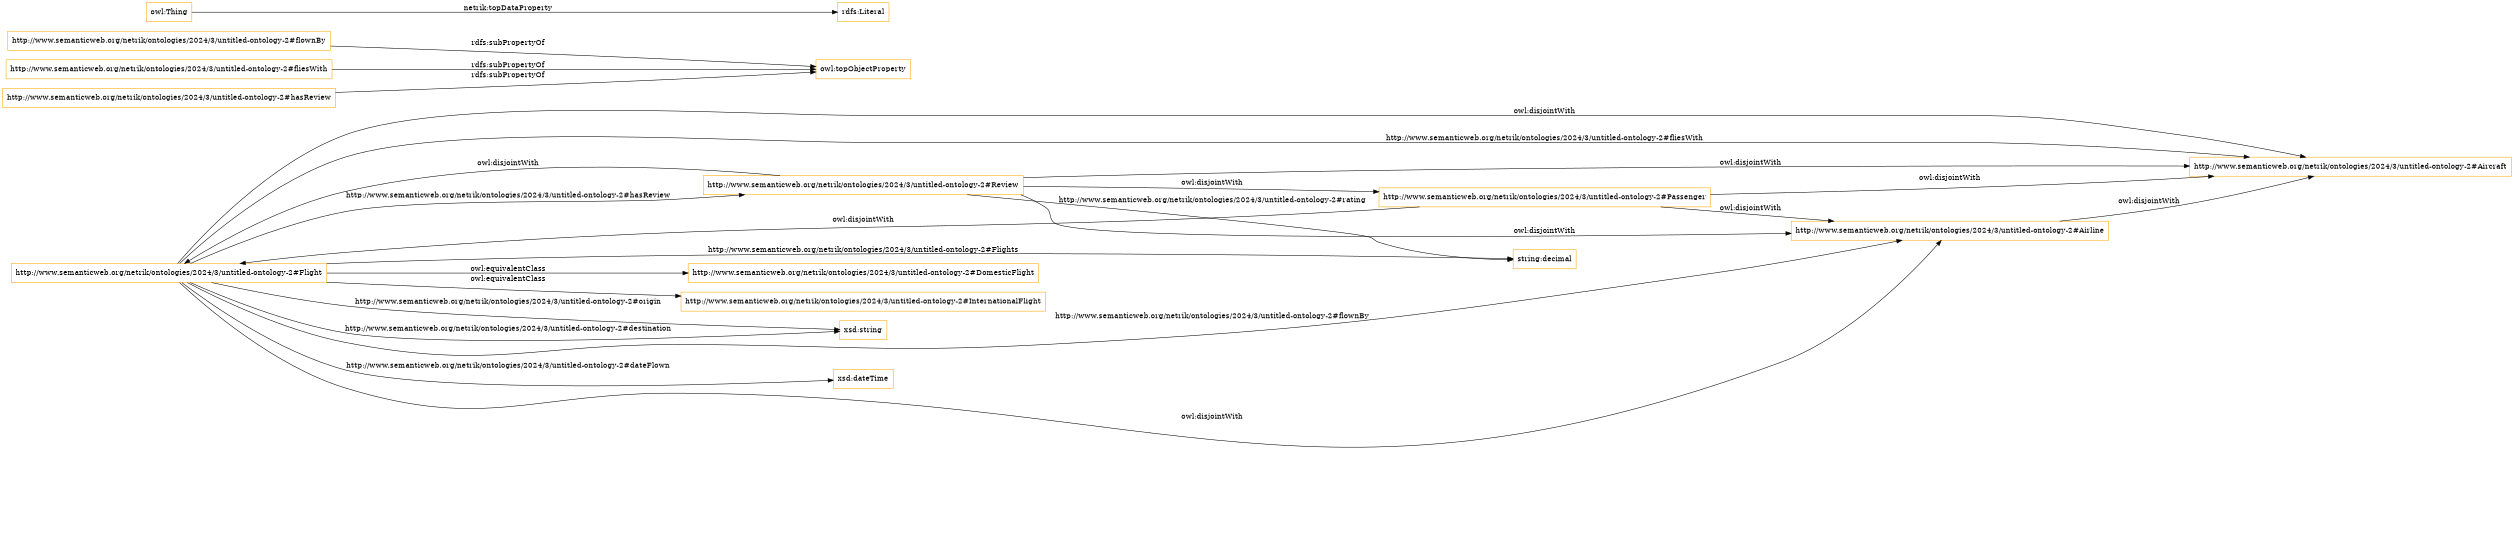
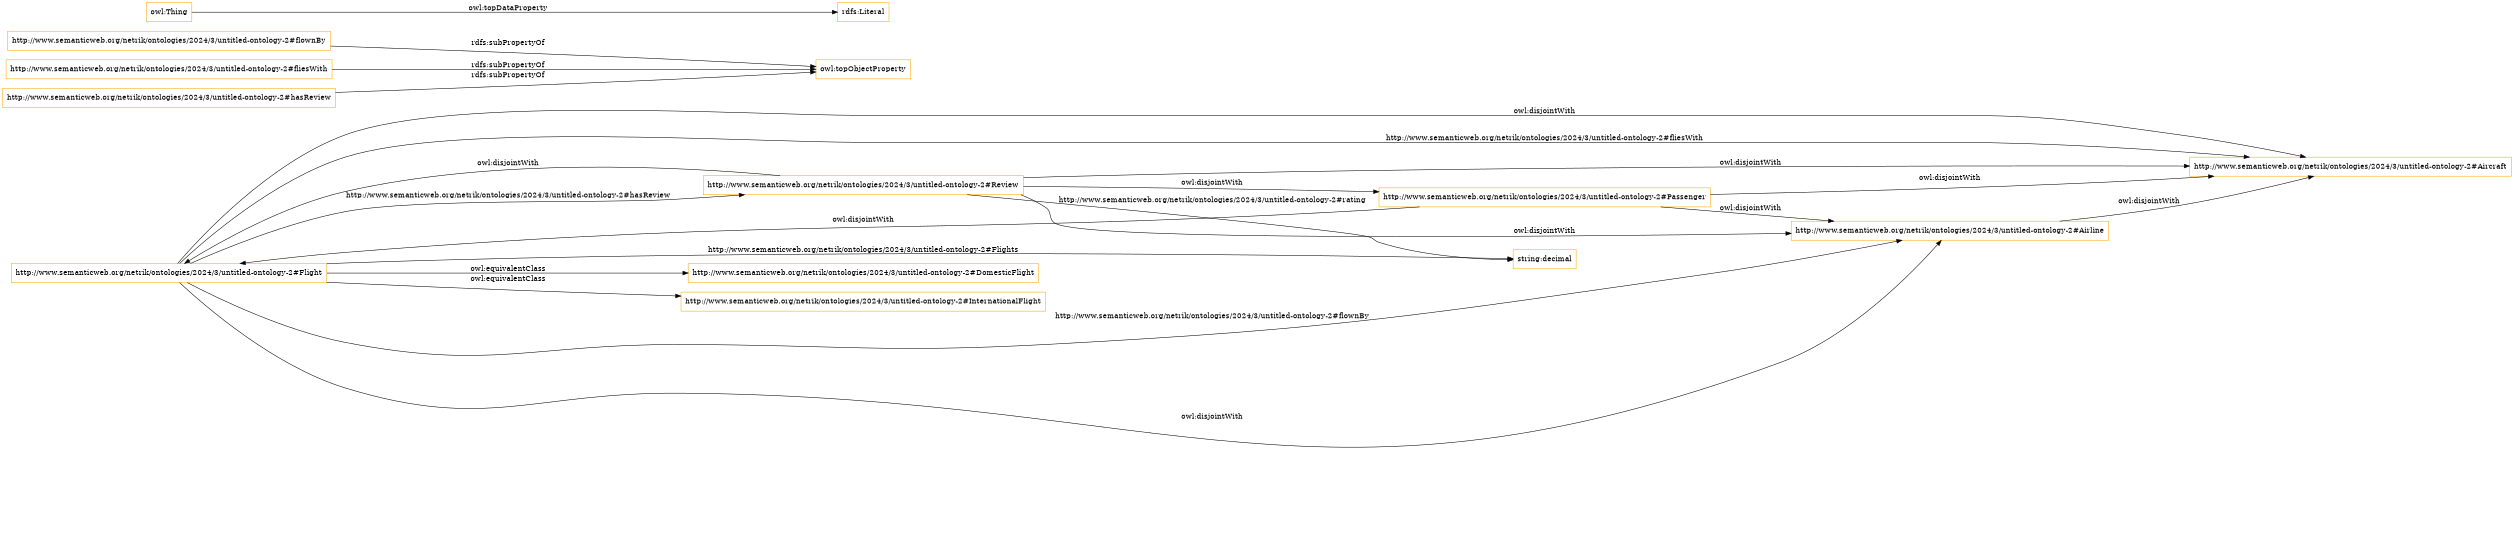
(508, 8) -> (508, 8)
(863, 330) -> none
(863, 379) -> none
